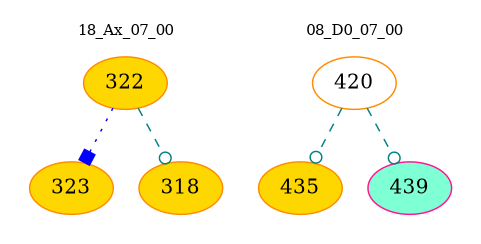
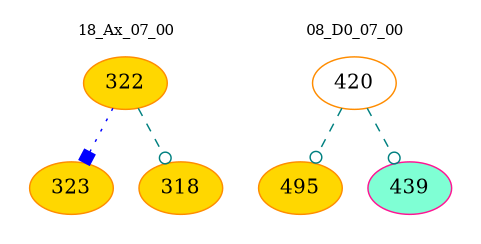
(300, 188) -> (300, 188)
